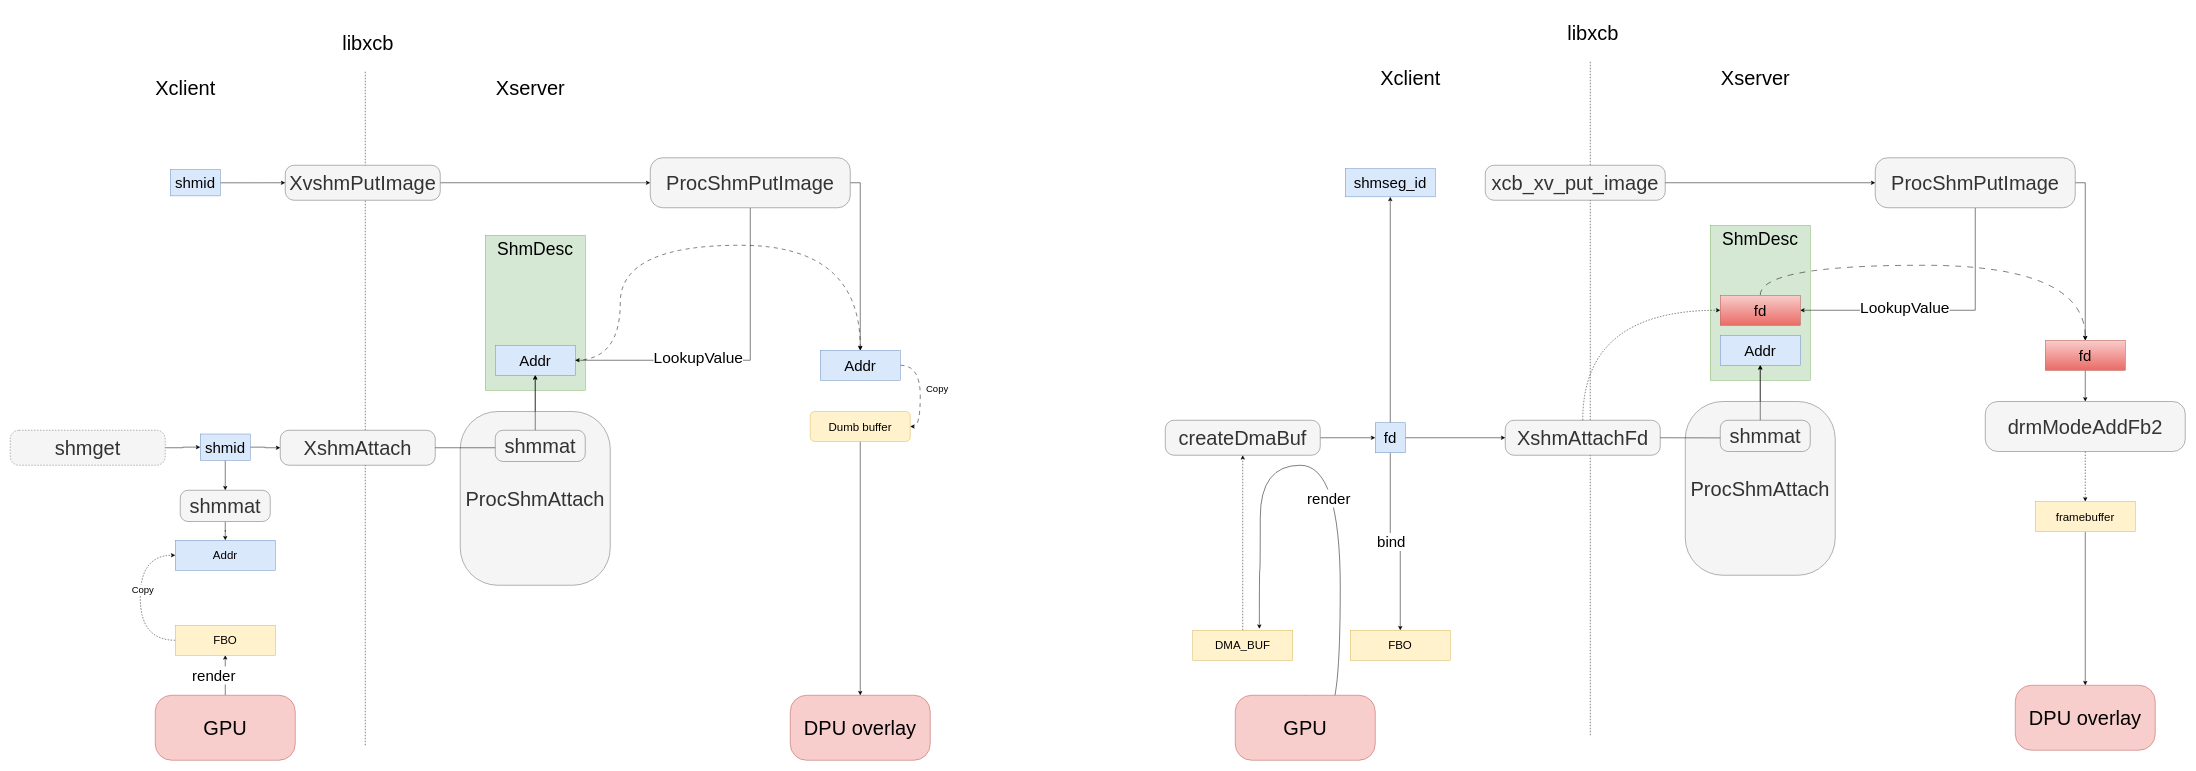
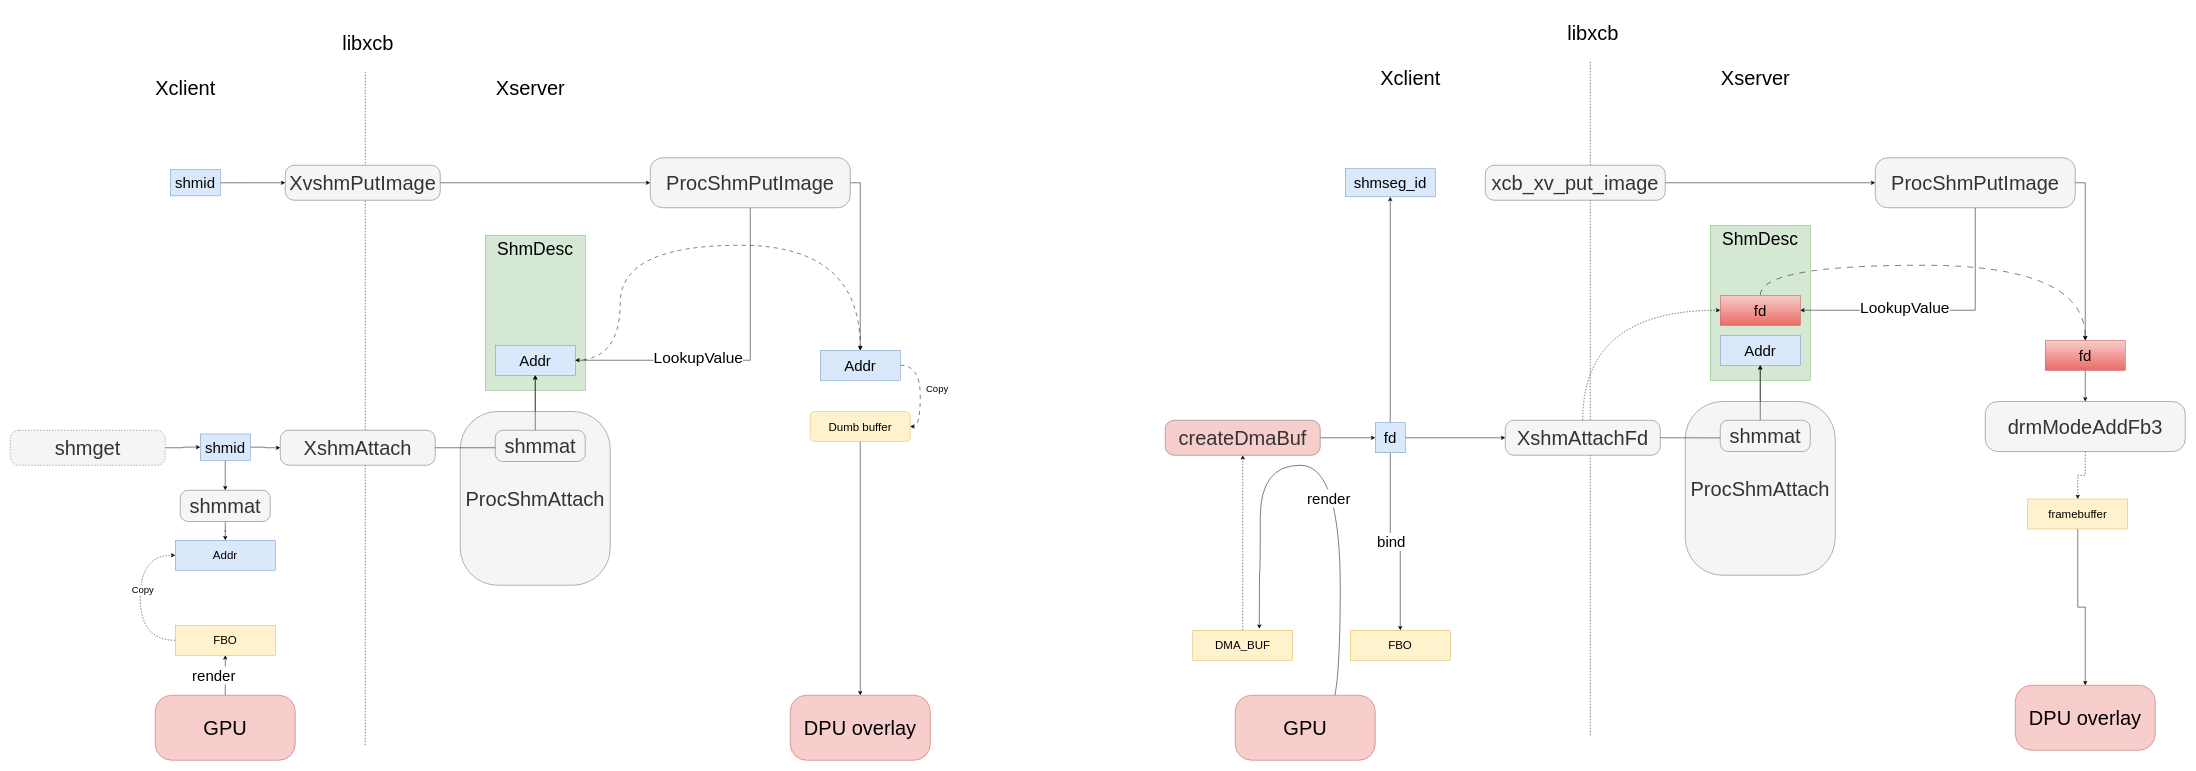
(2085, 427) -> (2085, 427)
(1243, 438) -> (1243, 438)
(2085, 517) -> (2078, 514)
